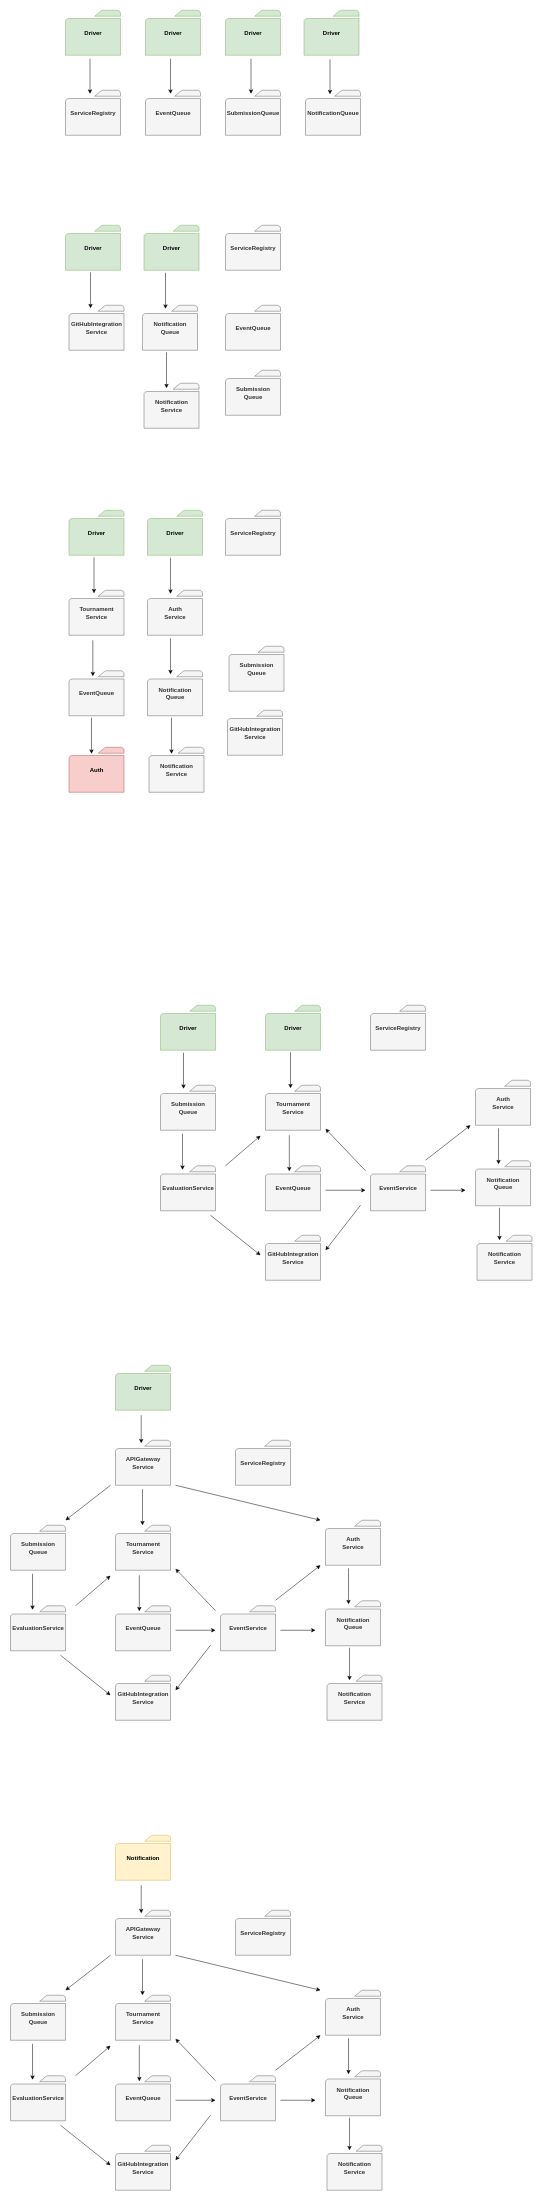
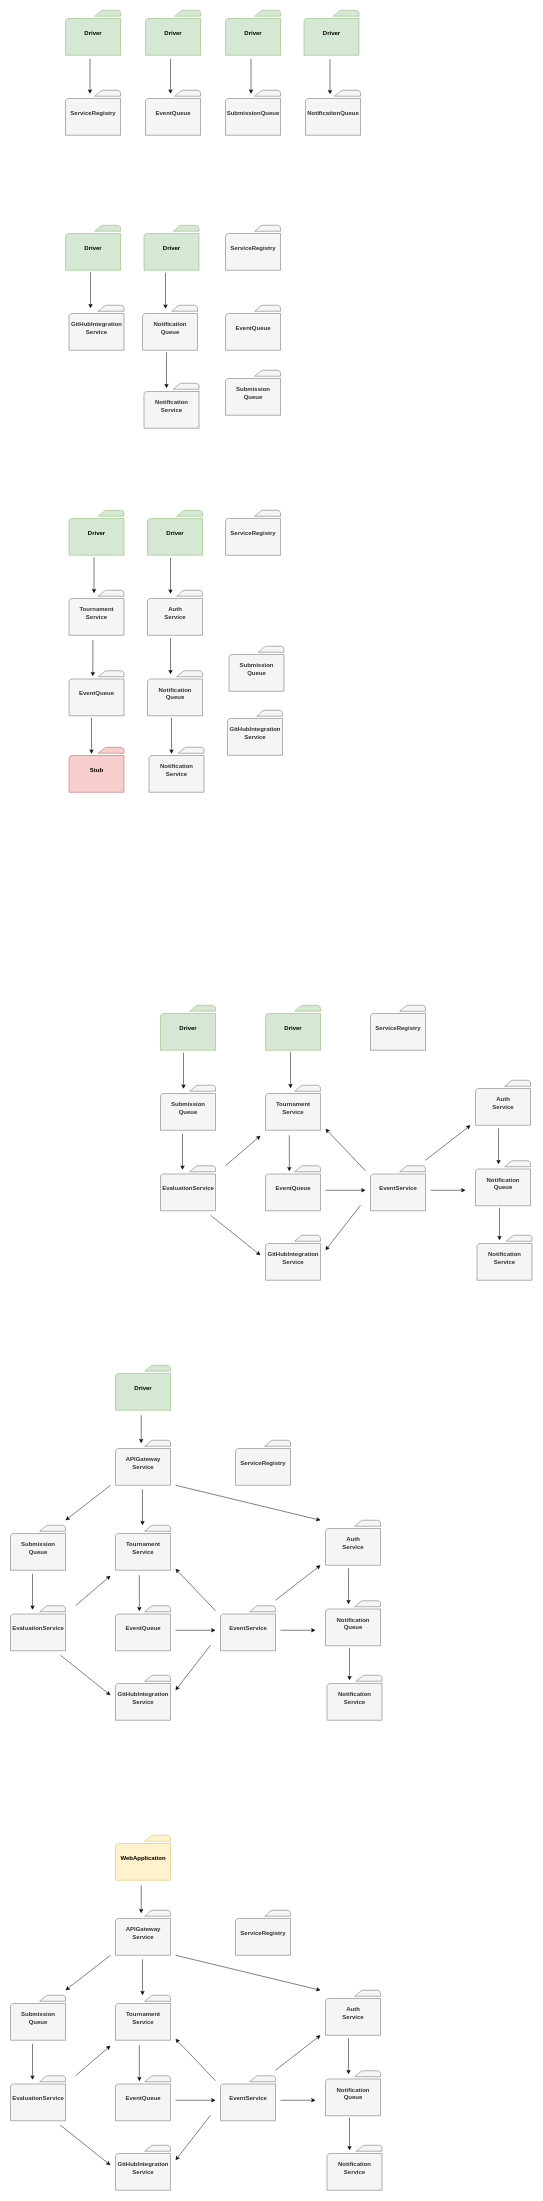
(97, 770) -> (97, 770)
(143, 1858) -> (143, 1858)
